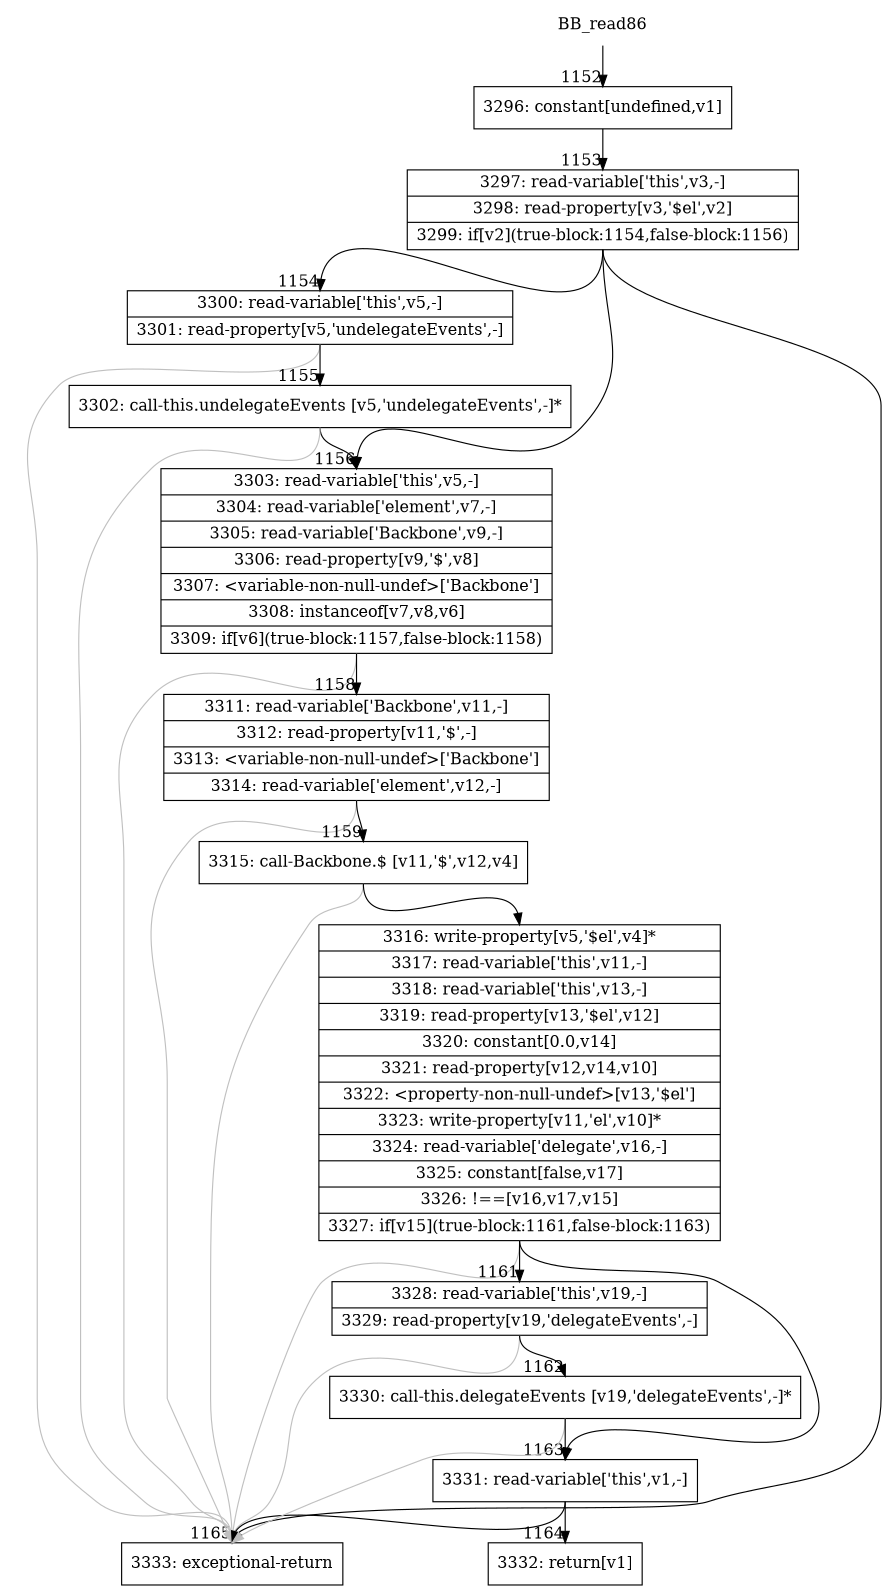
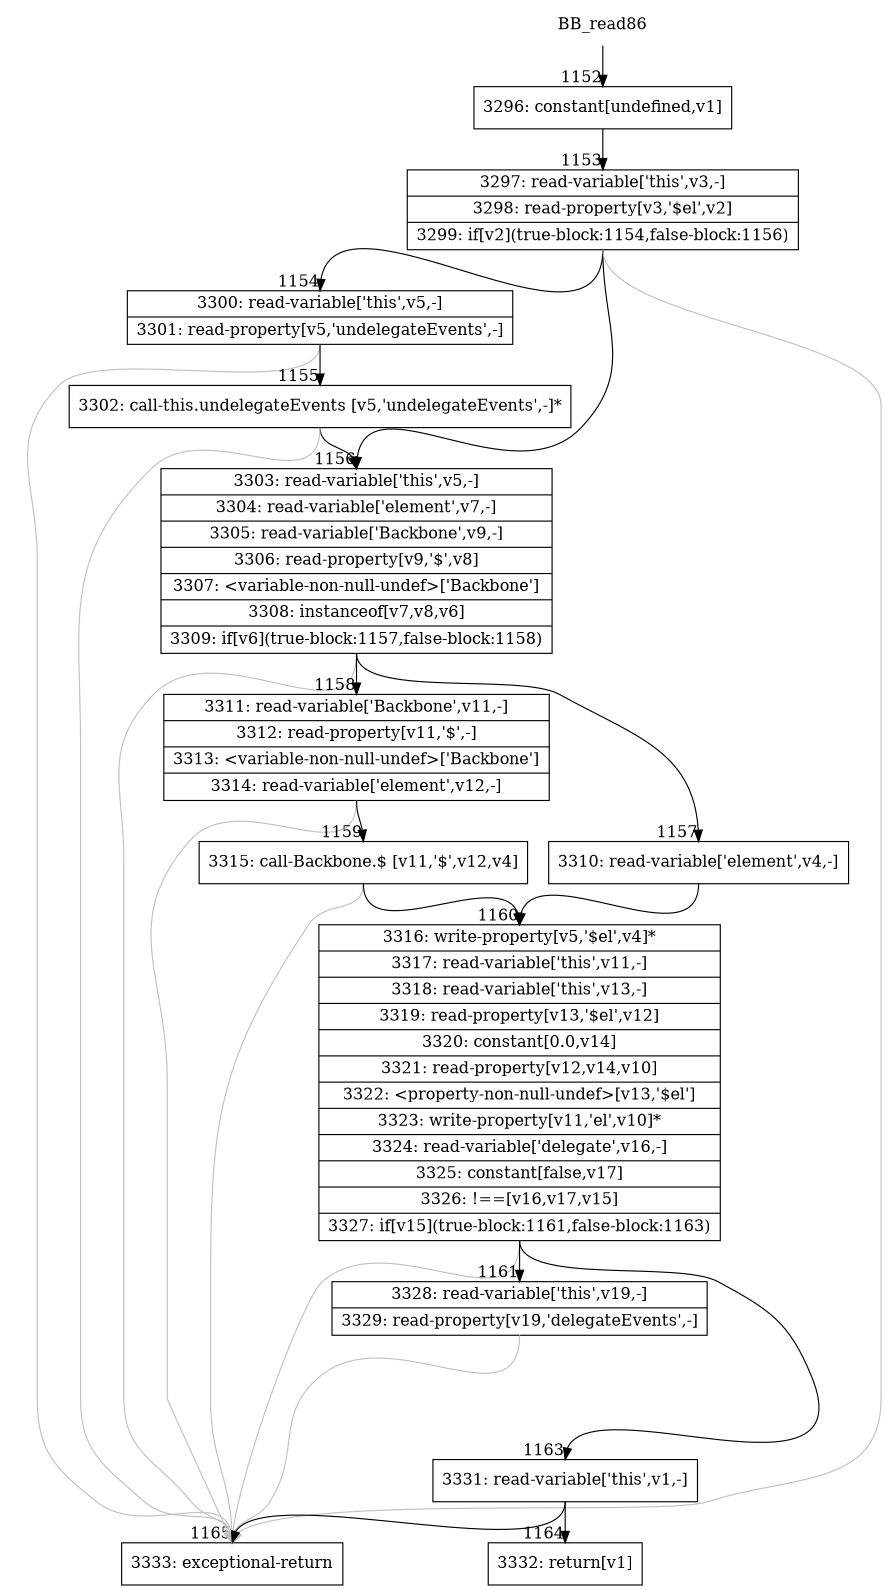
none -> (699, 863)
(881, 1084) -> (881, 1084)
(565, 1397) -> none
